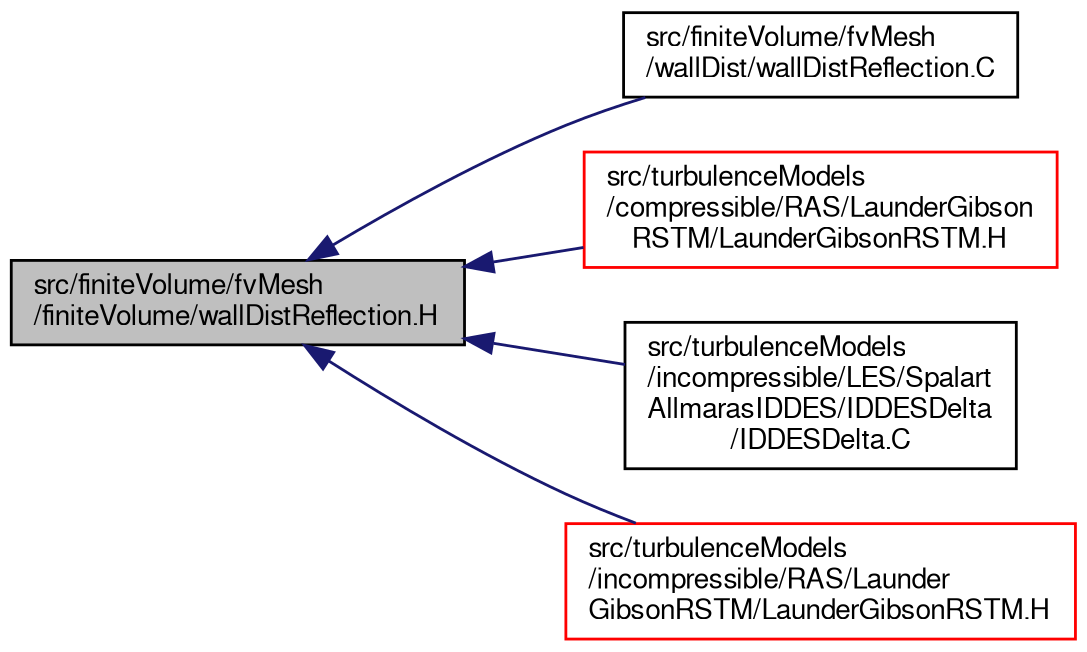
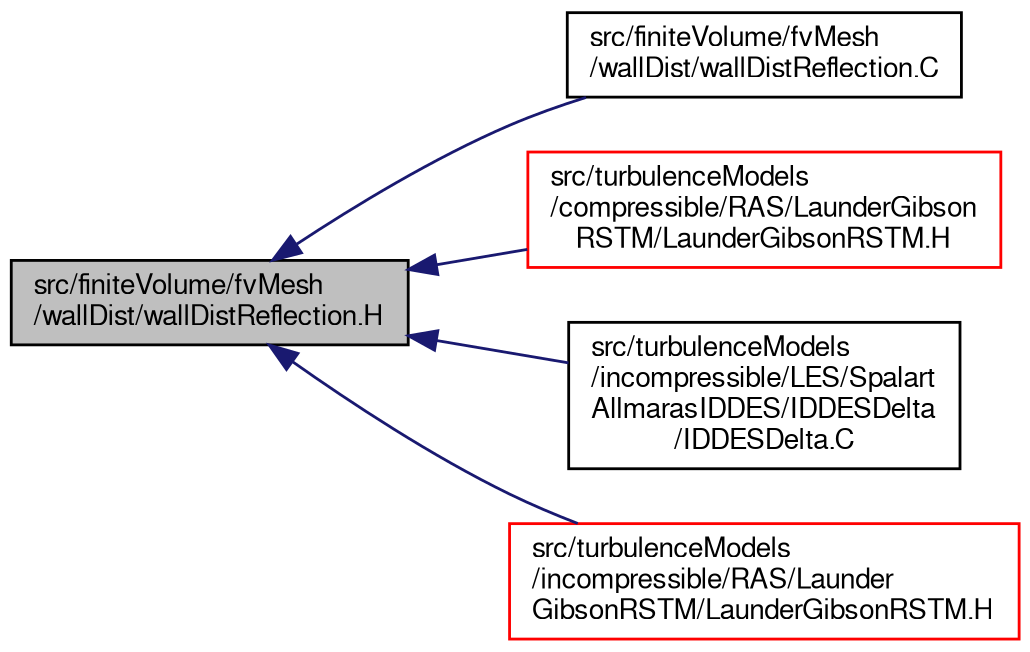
(238, 303) -> (210, 303)
